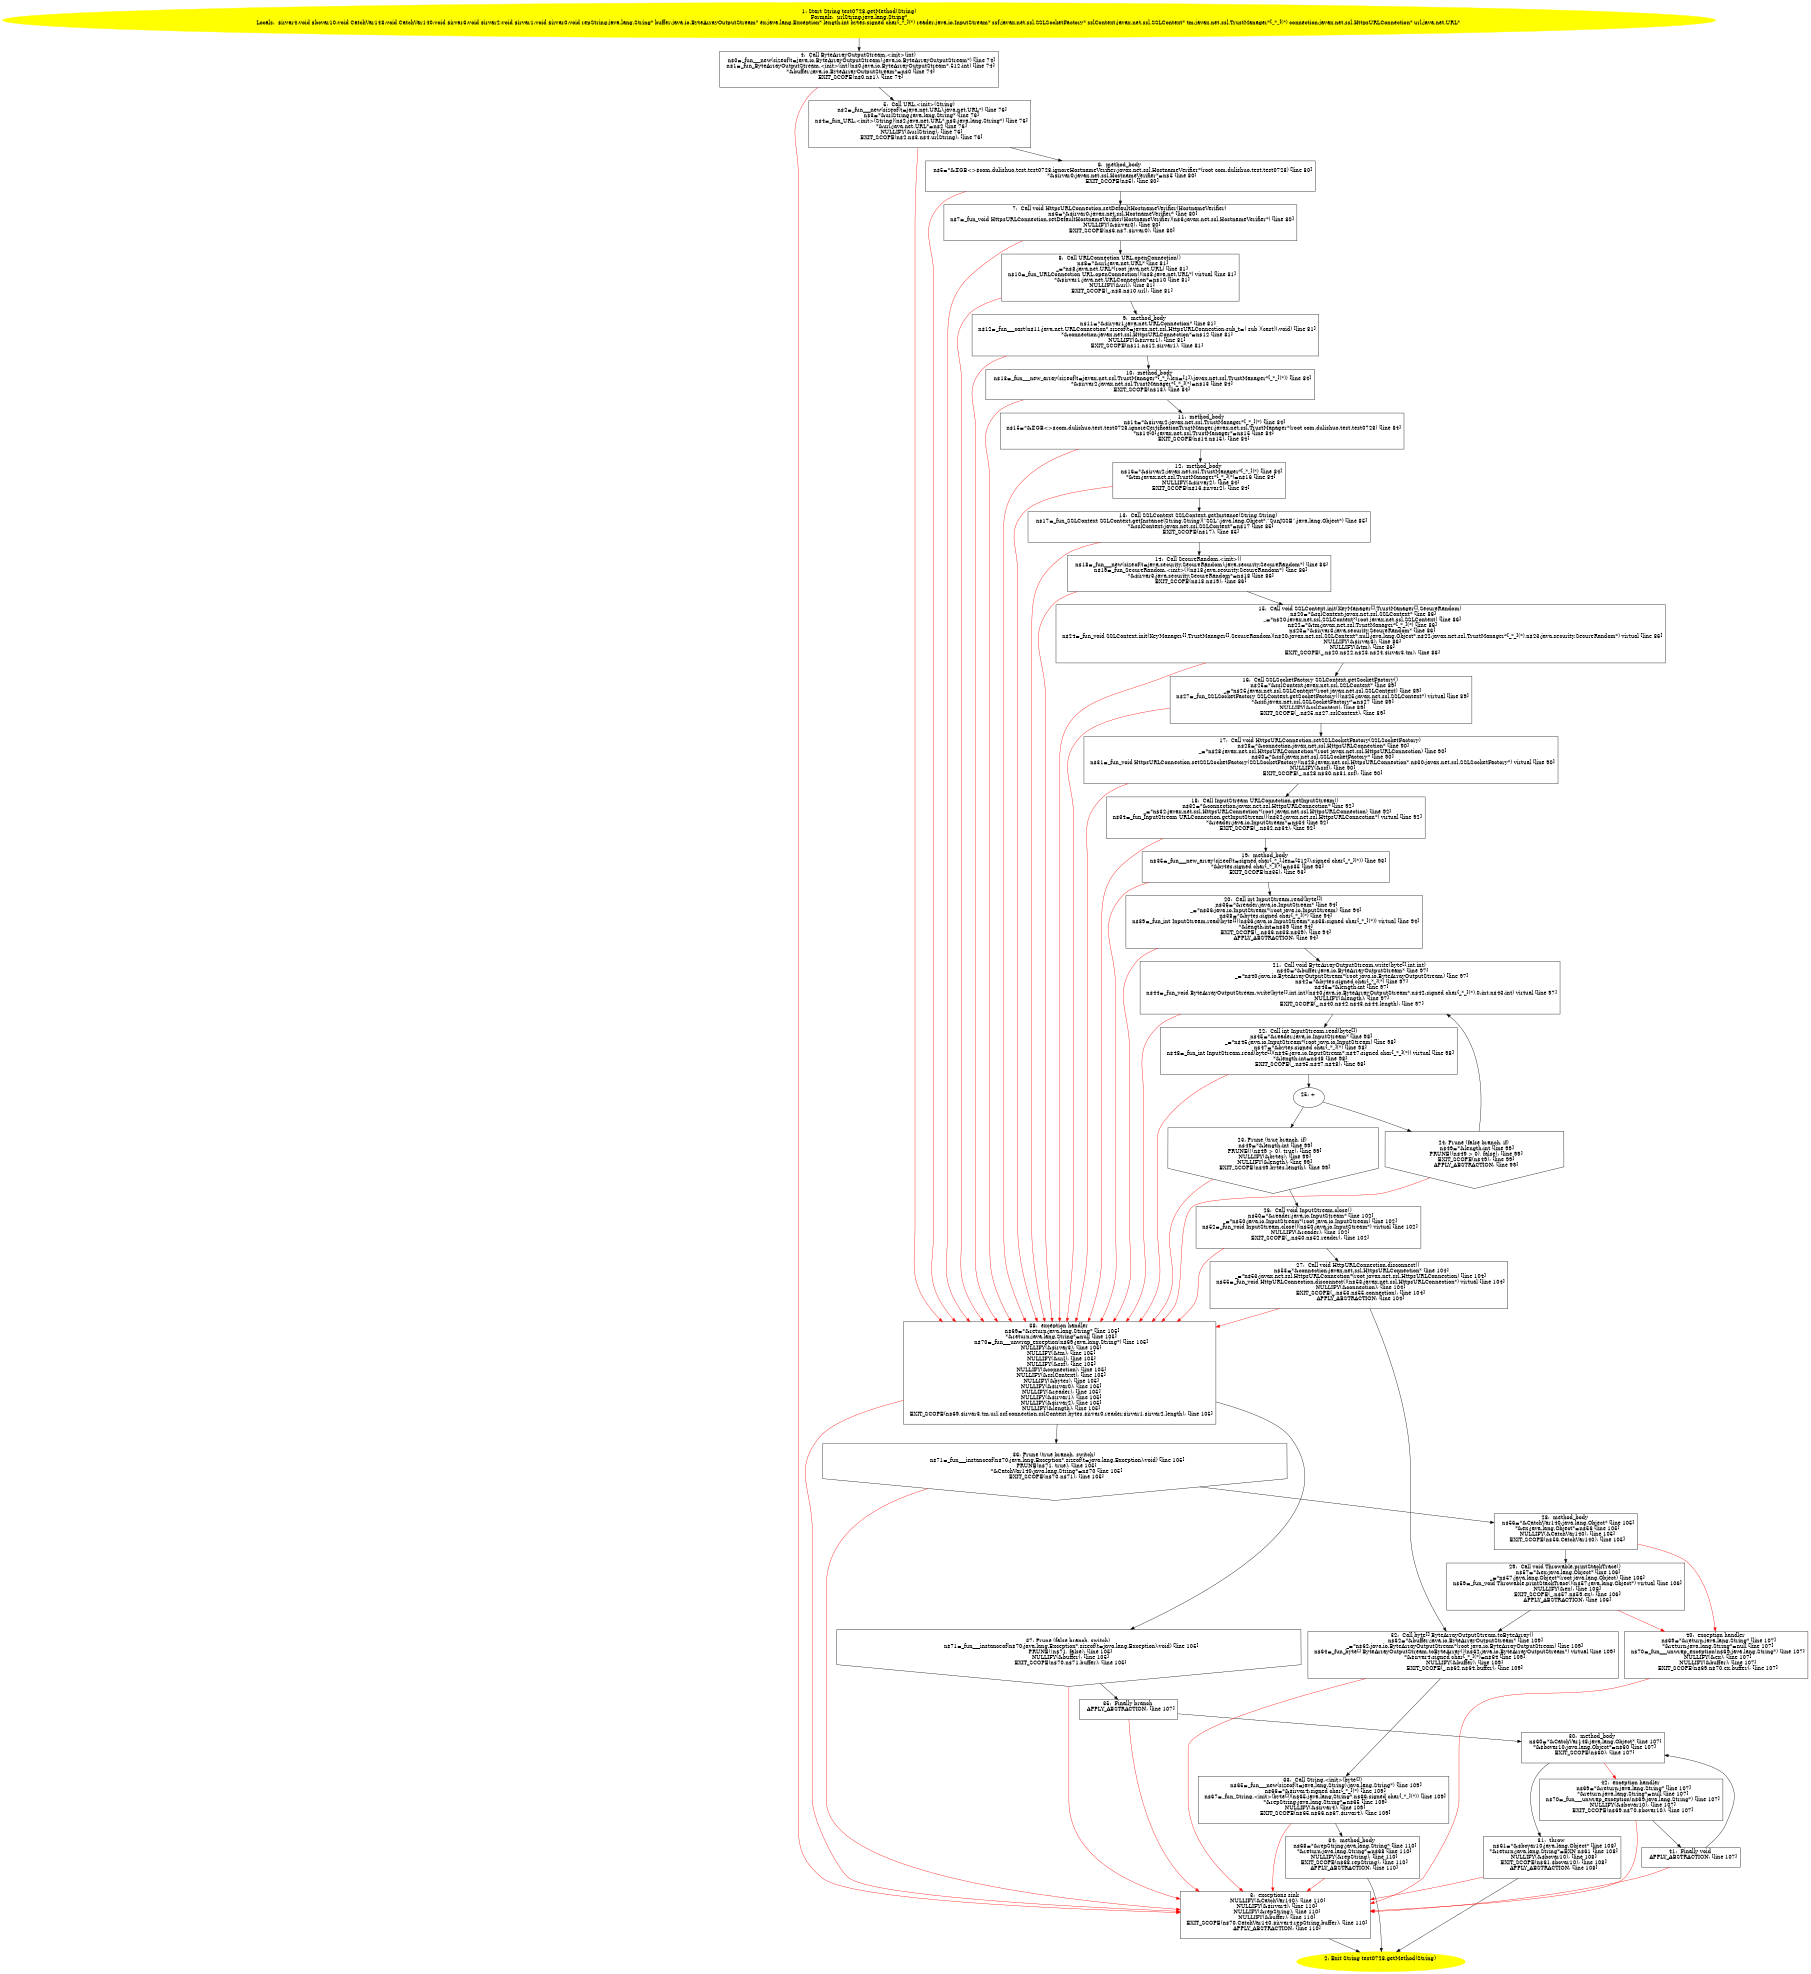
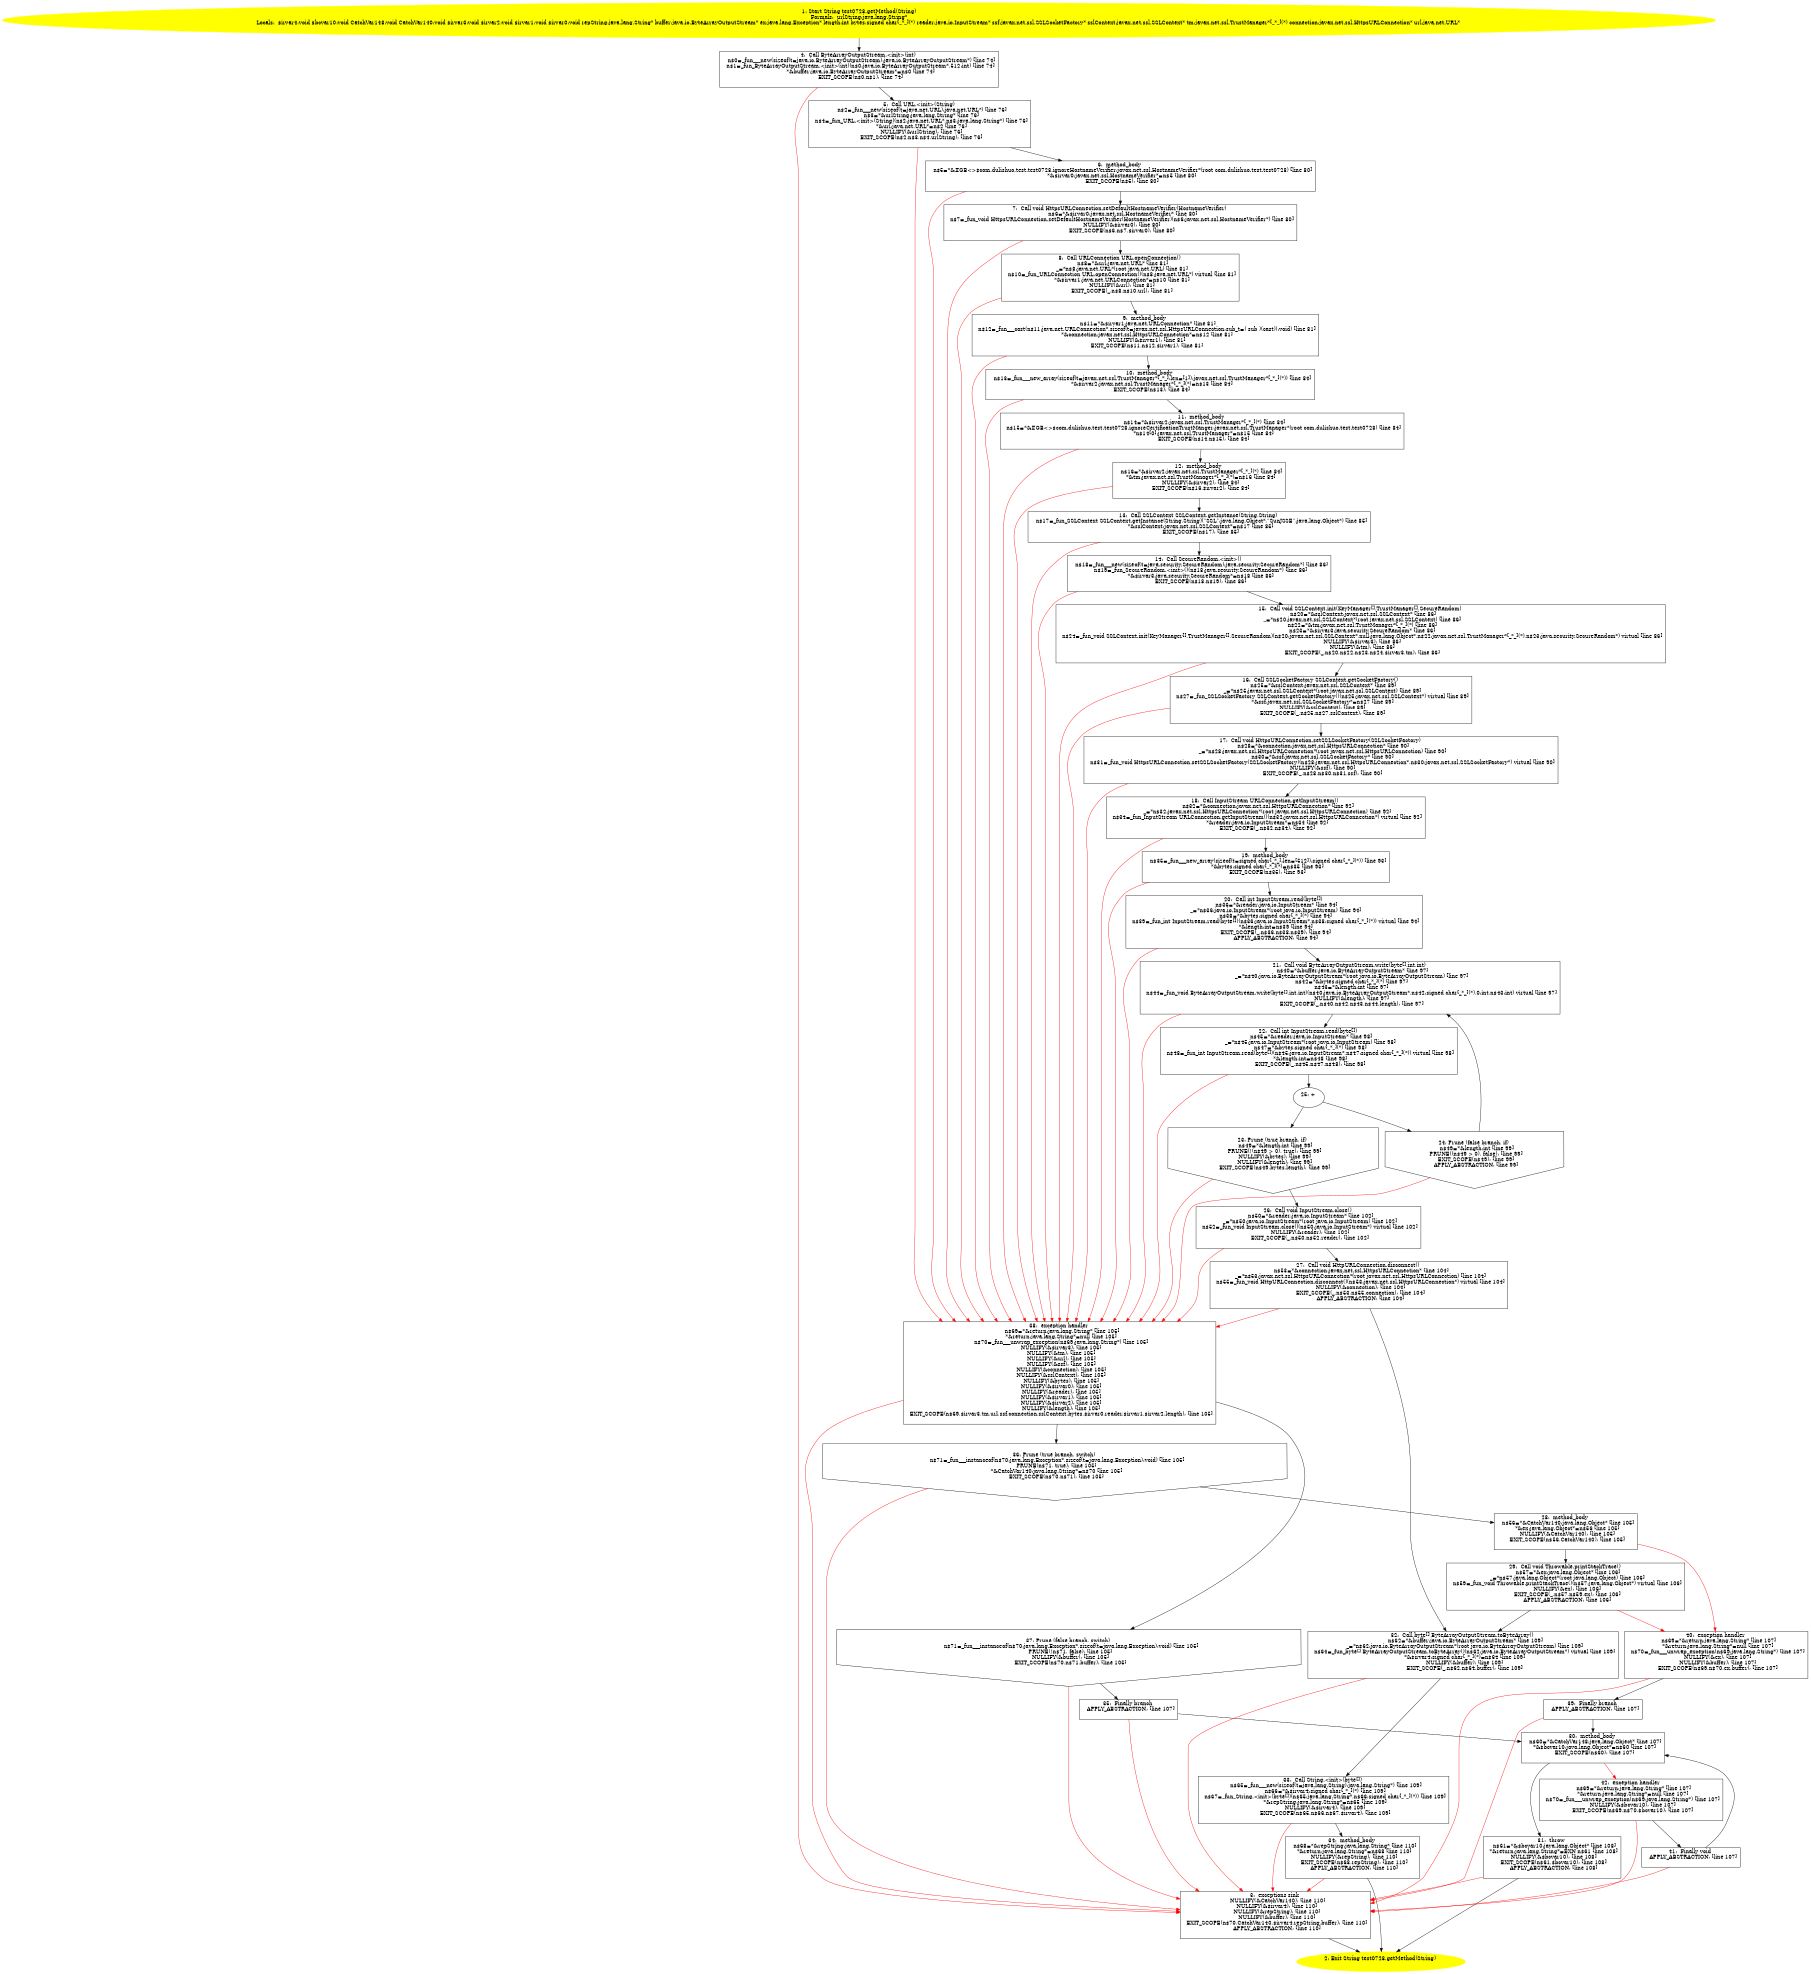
none -> (1593, 1709)
